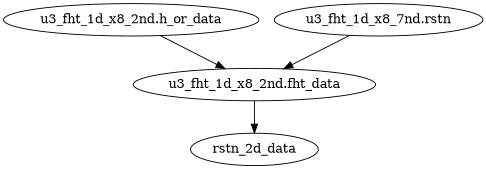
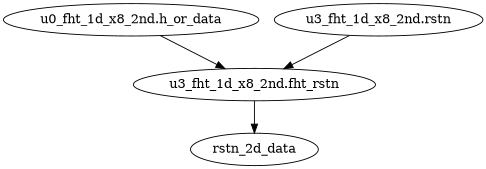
(131, 20) -> (131, 20)
(379, 20) -> (379, 20)
(254, 85) -> (254, 85)
